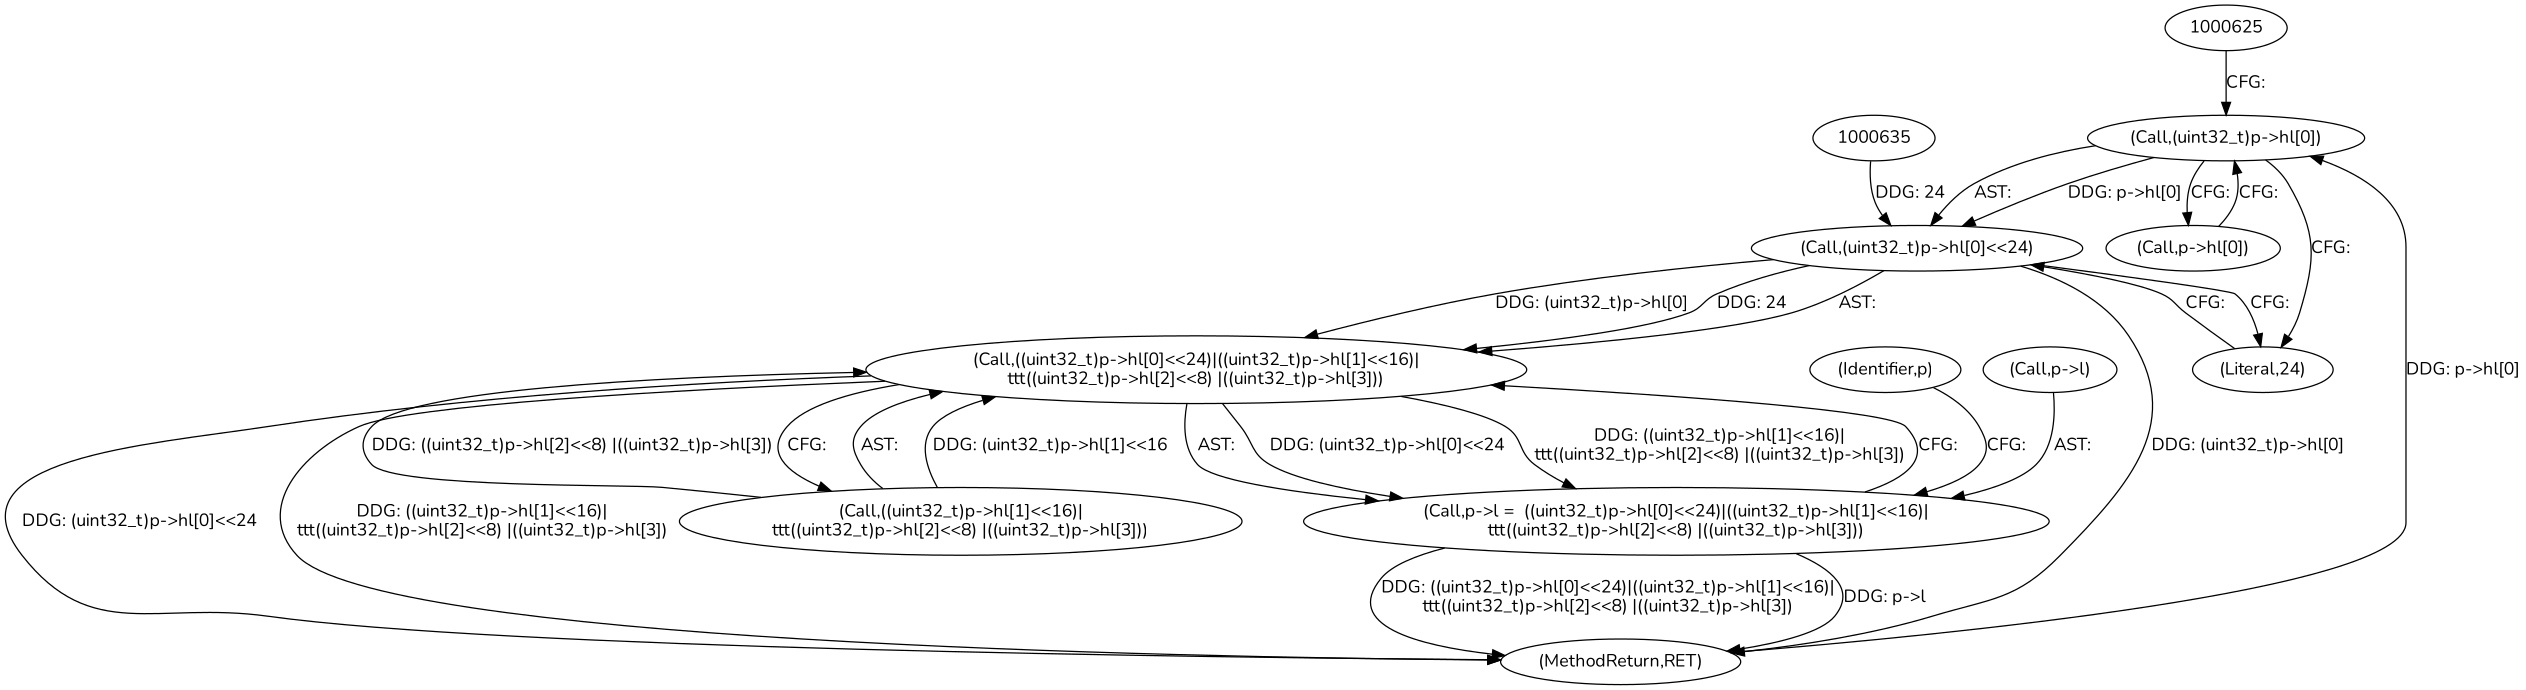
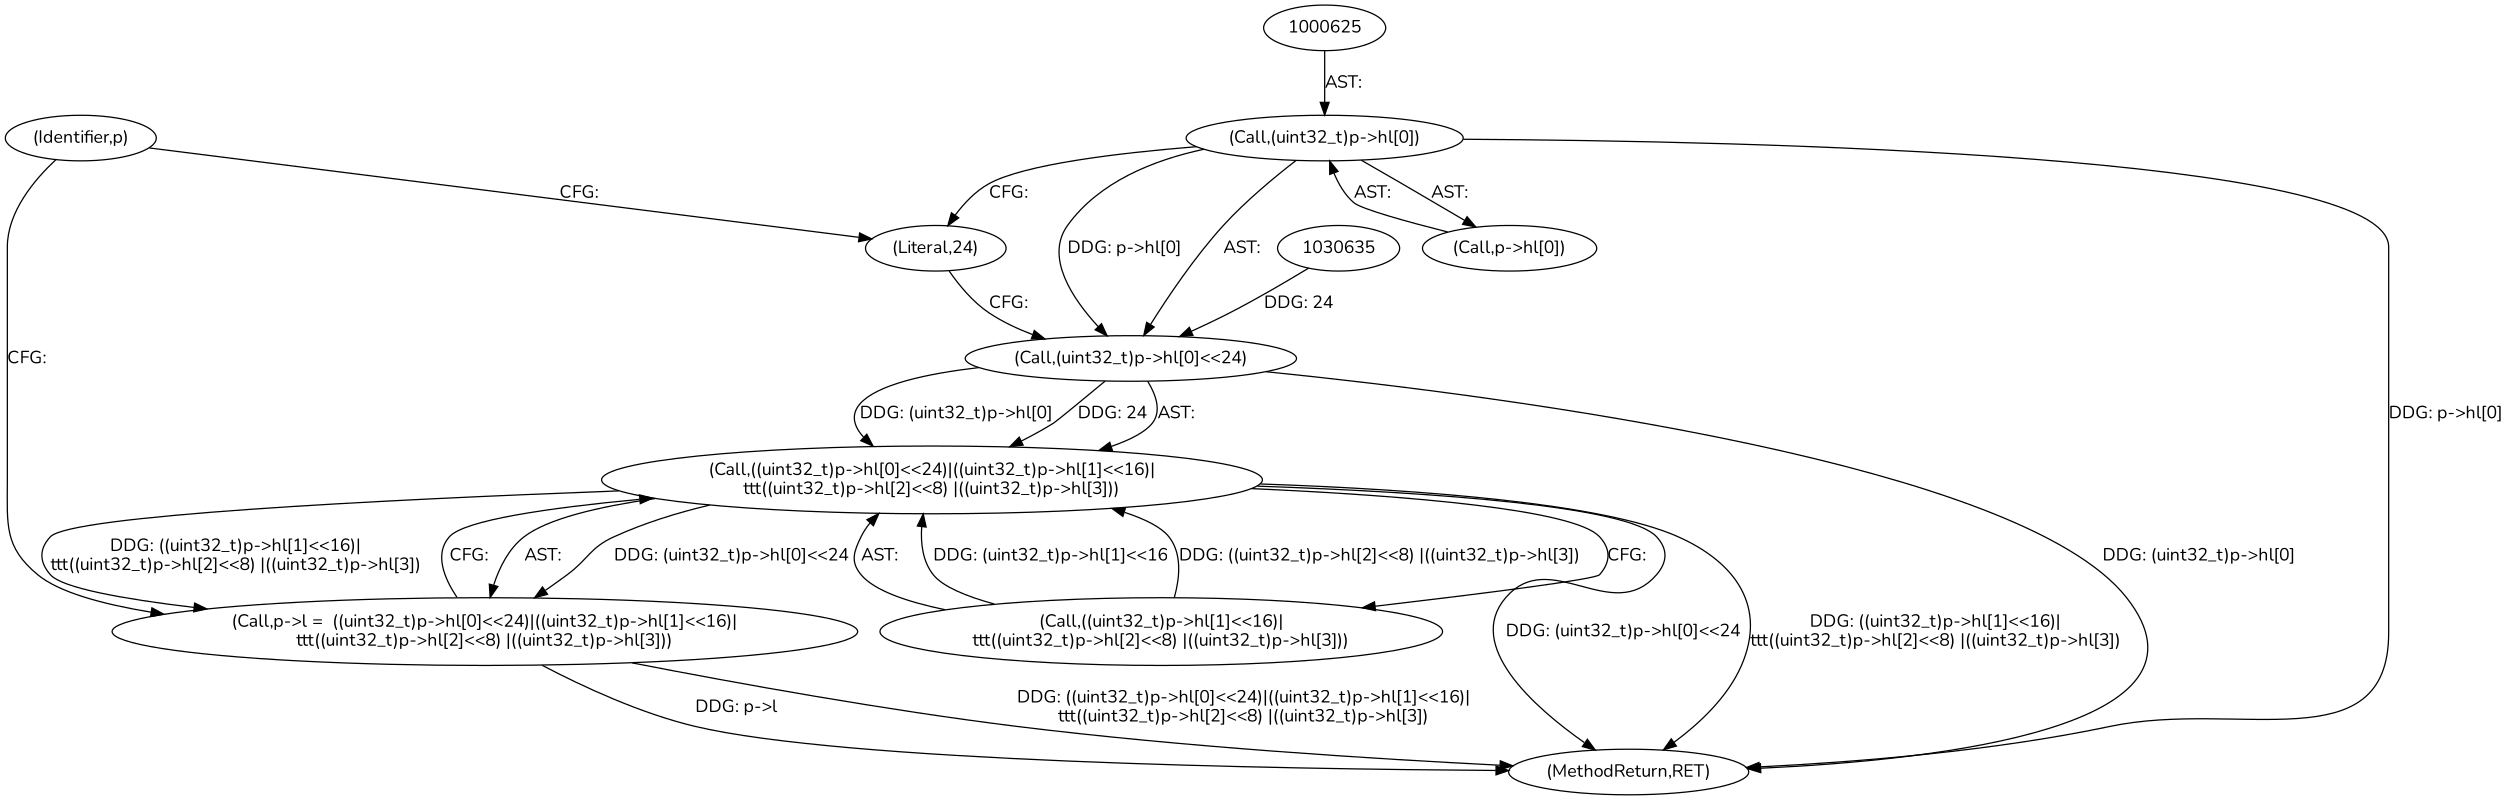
(2248, 83) -> (1346, 83)
(1874, 138) -> (1339, 248)
(2213, 193) -> (1453, 193)
(2261, 193) -> (1375, 193)
(2158, 281) -> (504, 193)
(2050, 370) -> none
(2277, 582) -> (2389, 309)
